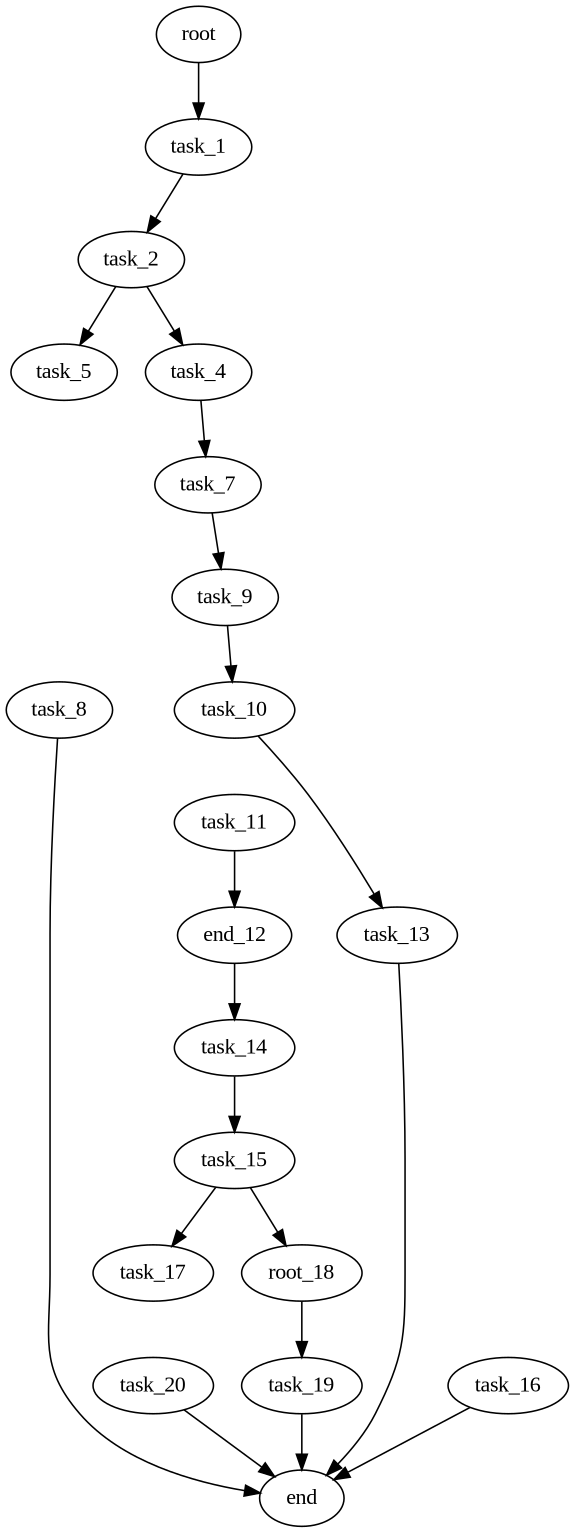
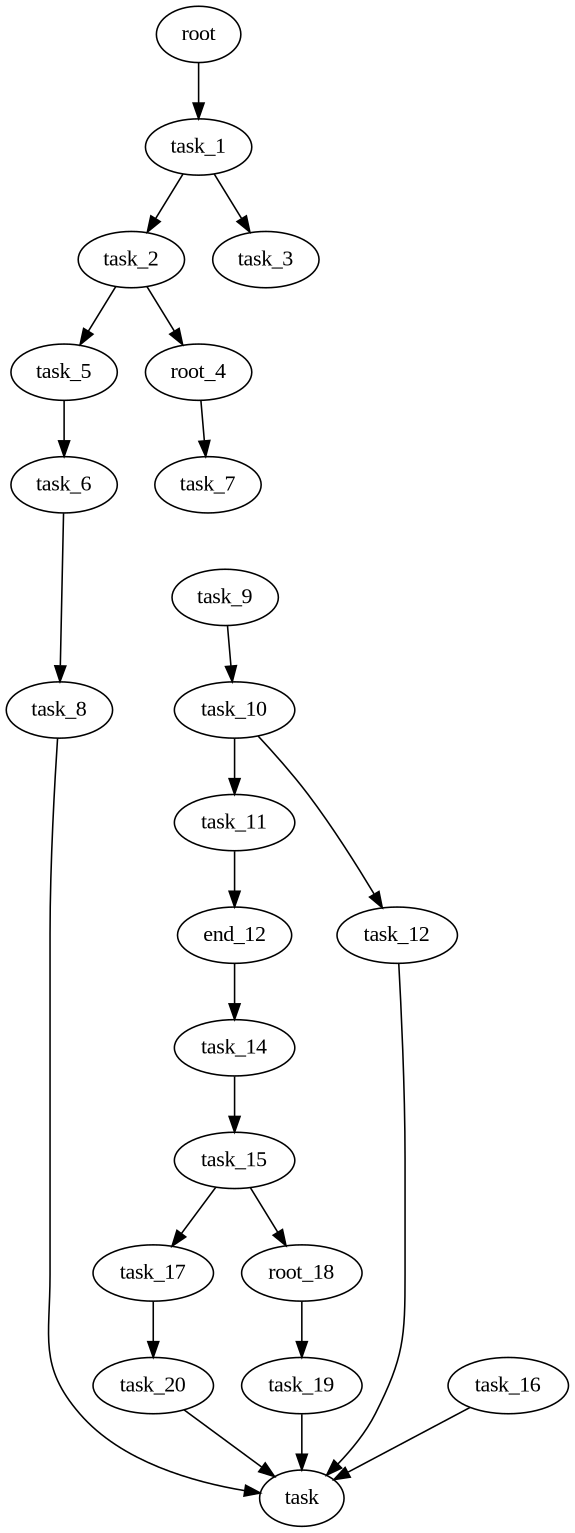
none -> (266, 260)
(199, 372) -> (199, 372)
none -> (64, 485)
(215, 533) -> none
none -> (235, 759)
(397, 935) -> (397, 935)
none -> (153, 1322)
(302, 1498) -> (302, 1498)
